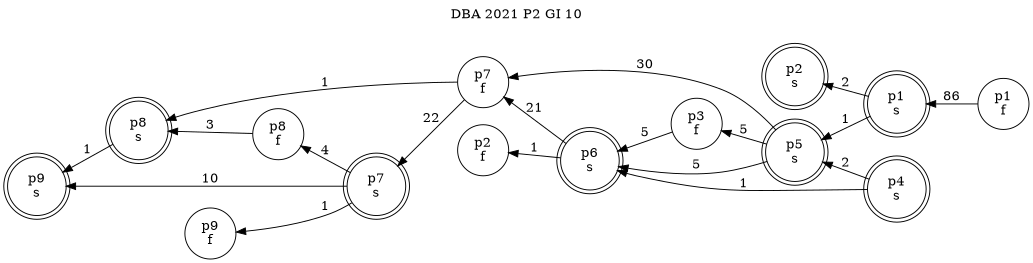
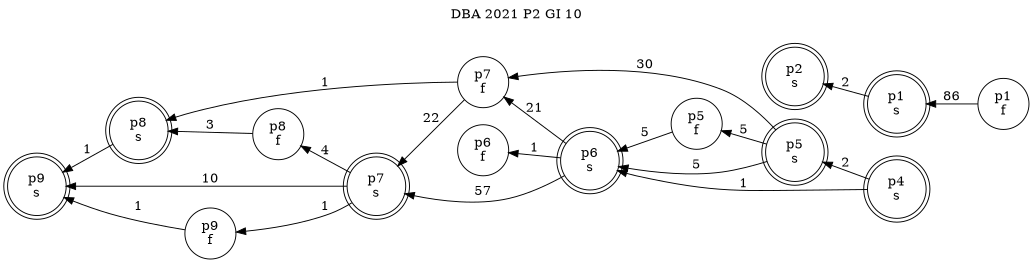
(697, 124) -> (697, 124)
(850, 126) -> none
(483, 150) -> (483, 150)
none -> (492, 201)
none -> (128, 219)
